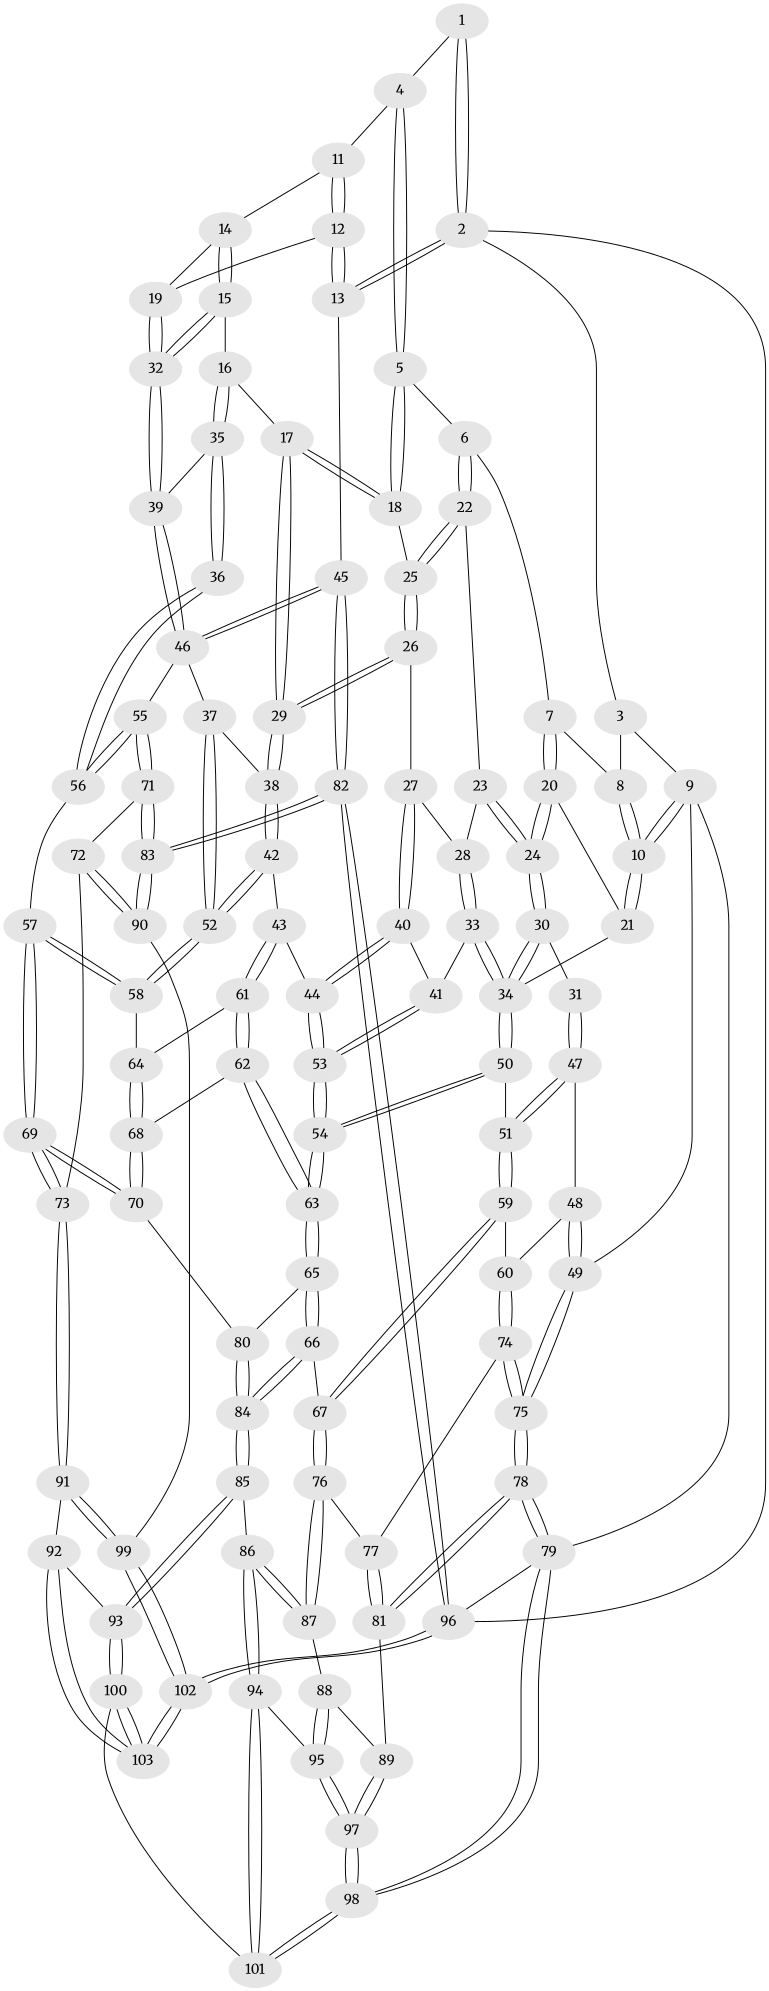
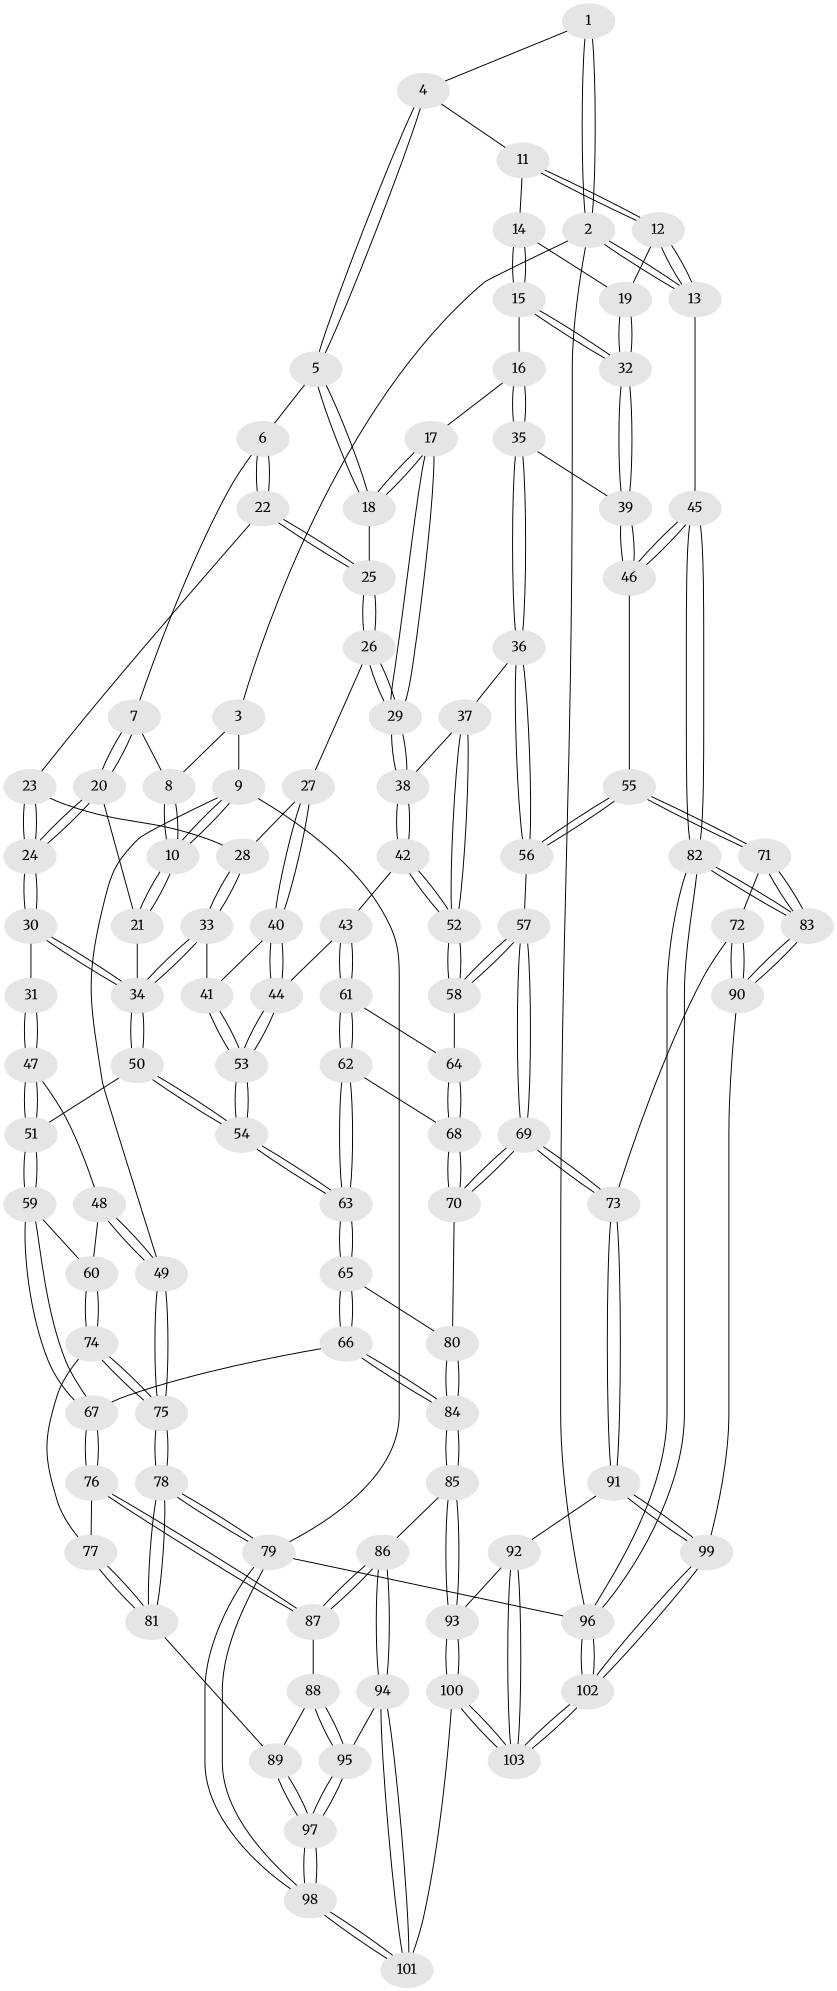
(196, 683) -> (492, 682)
